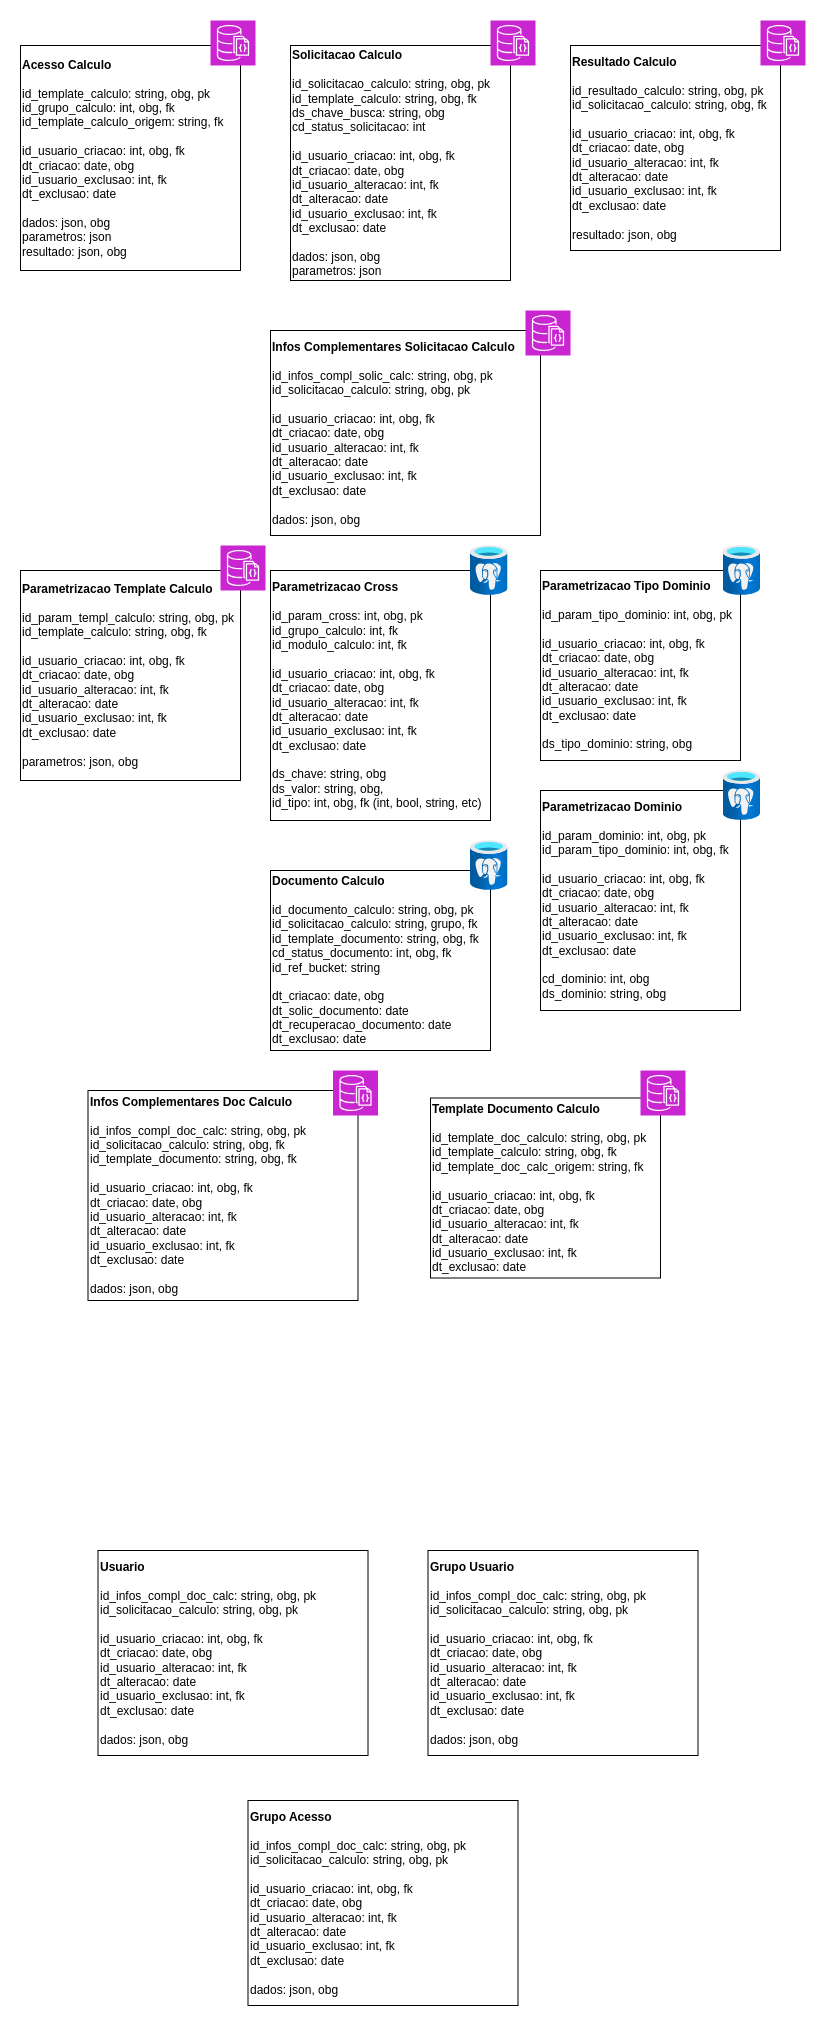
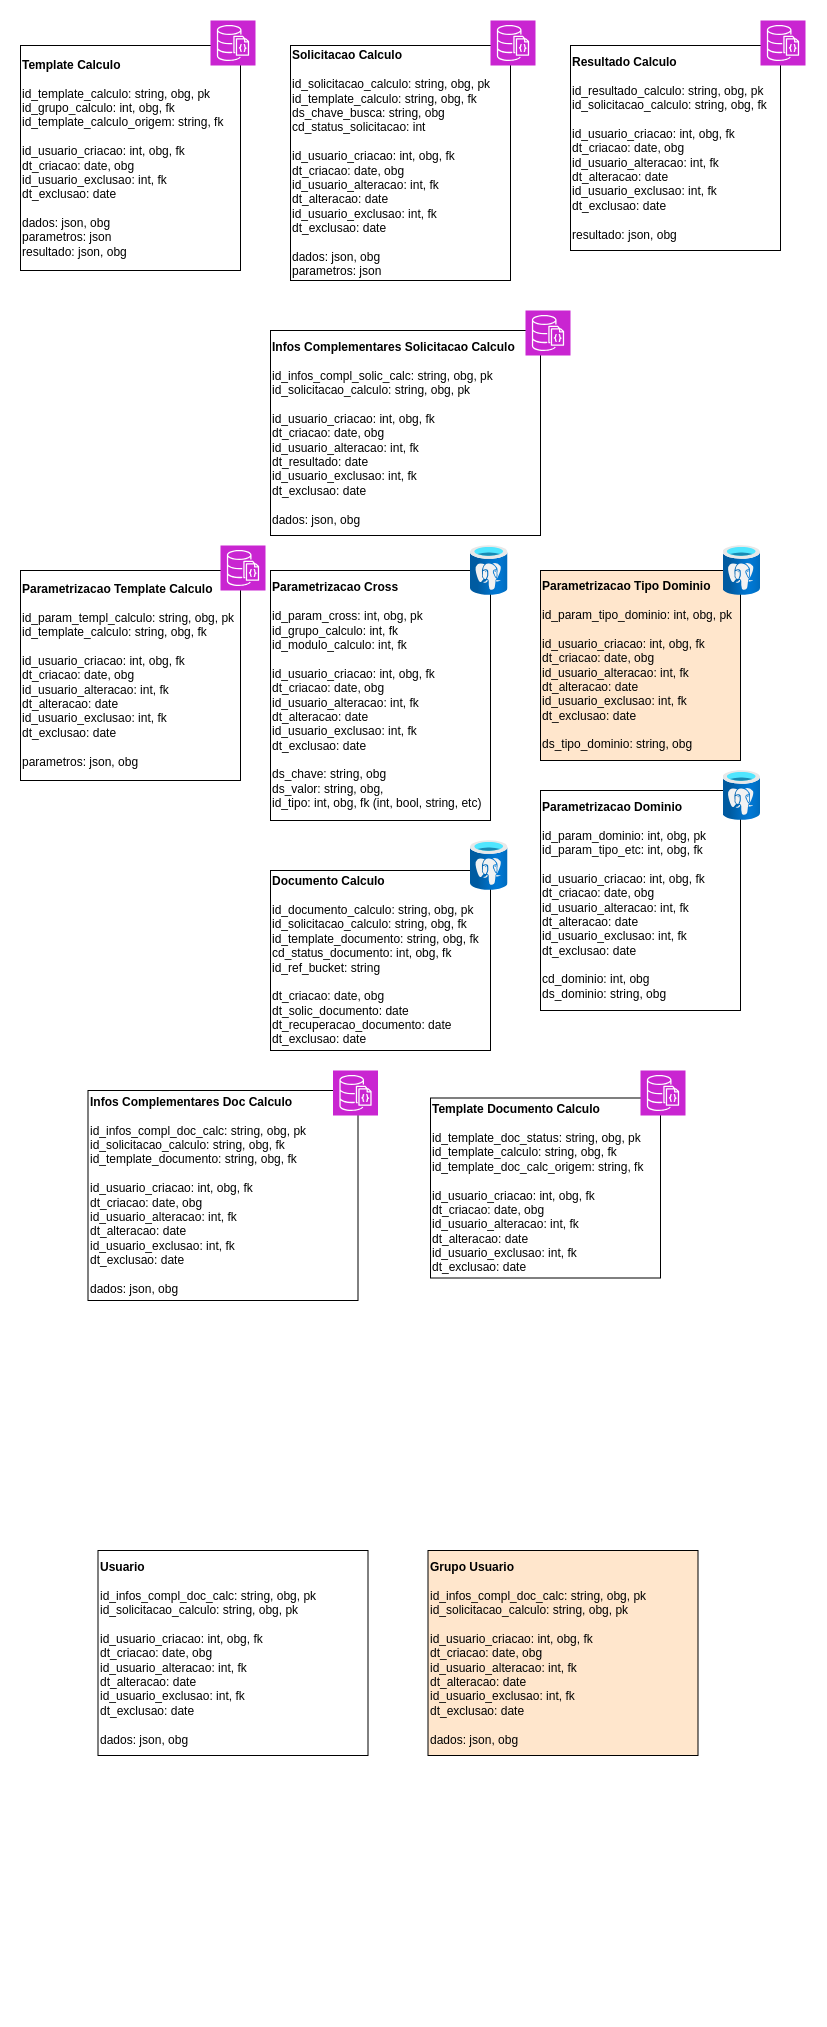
(132, 159) -> (132, 159)
(393, 434) -> (393, 434)
(641, 666) -> (641, 666)
(642, 901) -> (634, 901)
(382, 961) -> (382, 961)
(547, 1189) -> (547, 1189)
(563, 1653) -> (563, 1653)
(383, 1903) -> none
